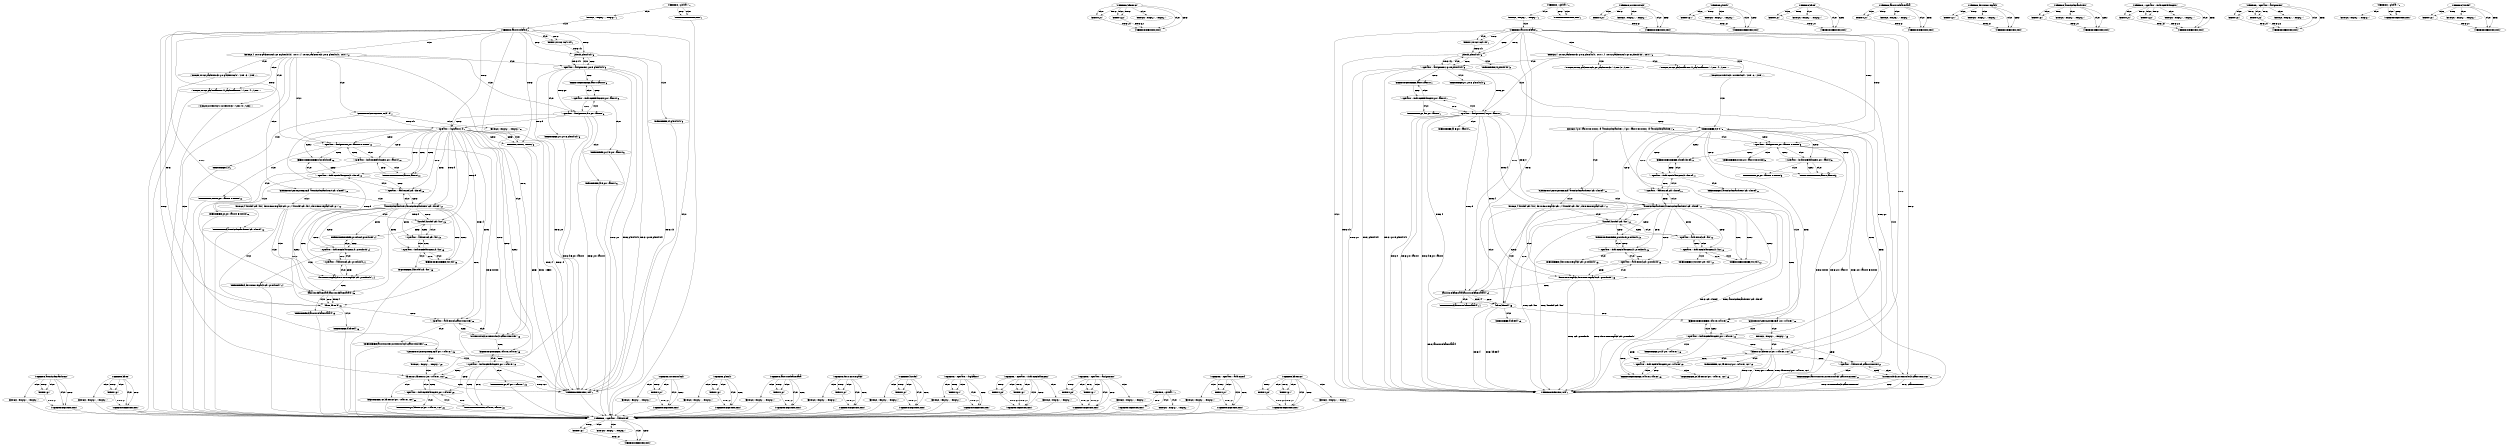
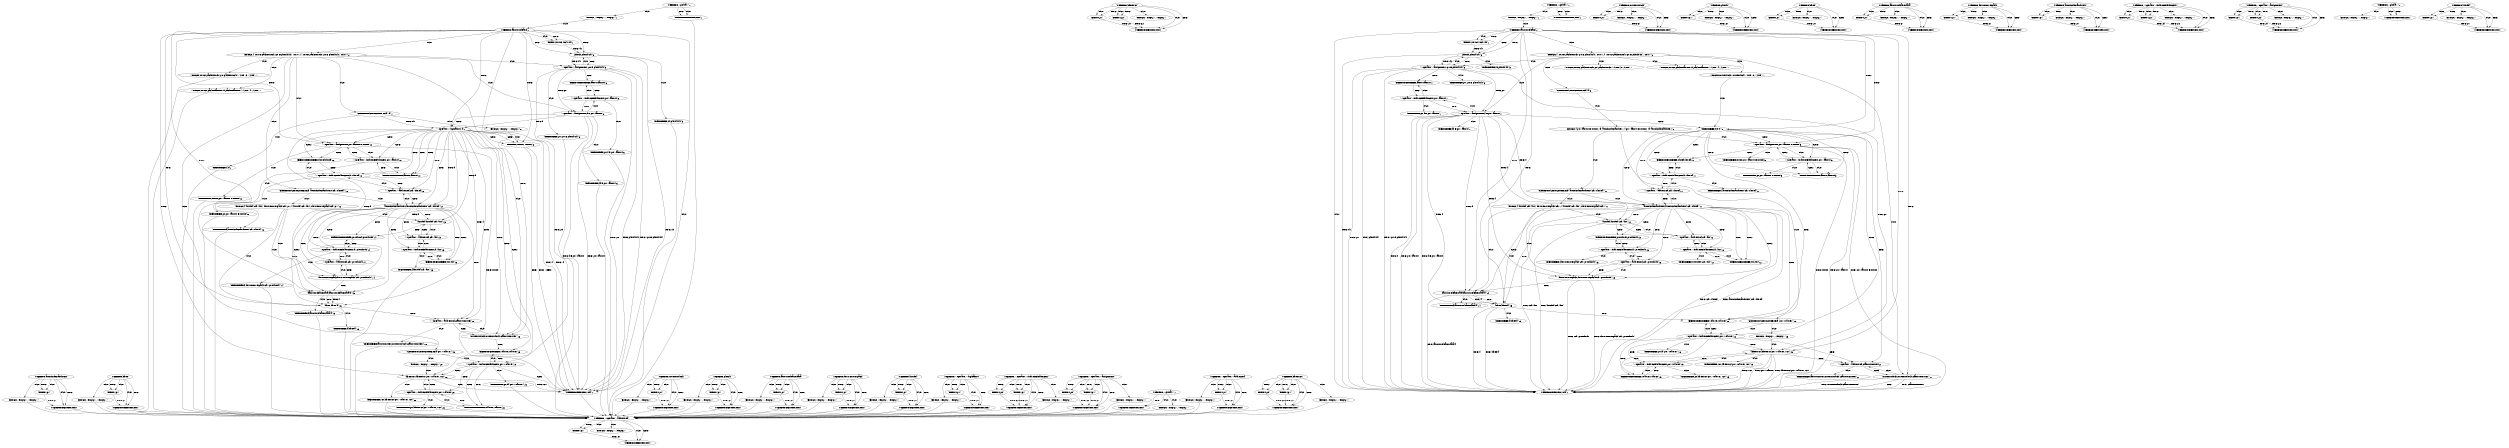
none -> (1574, 91)
(225, 106) -> none
